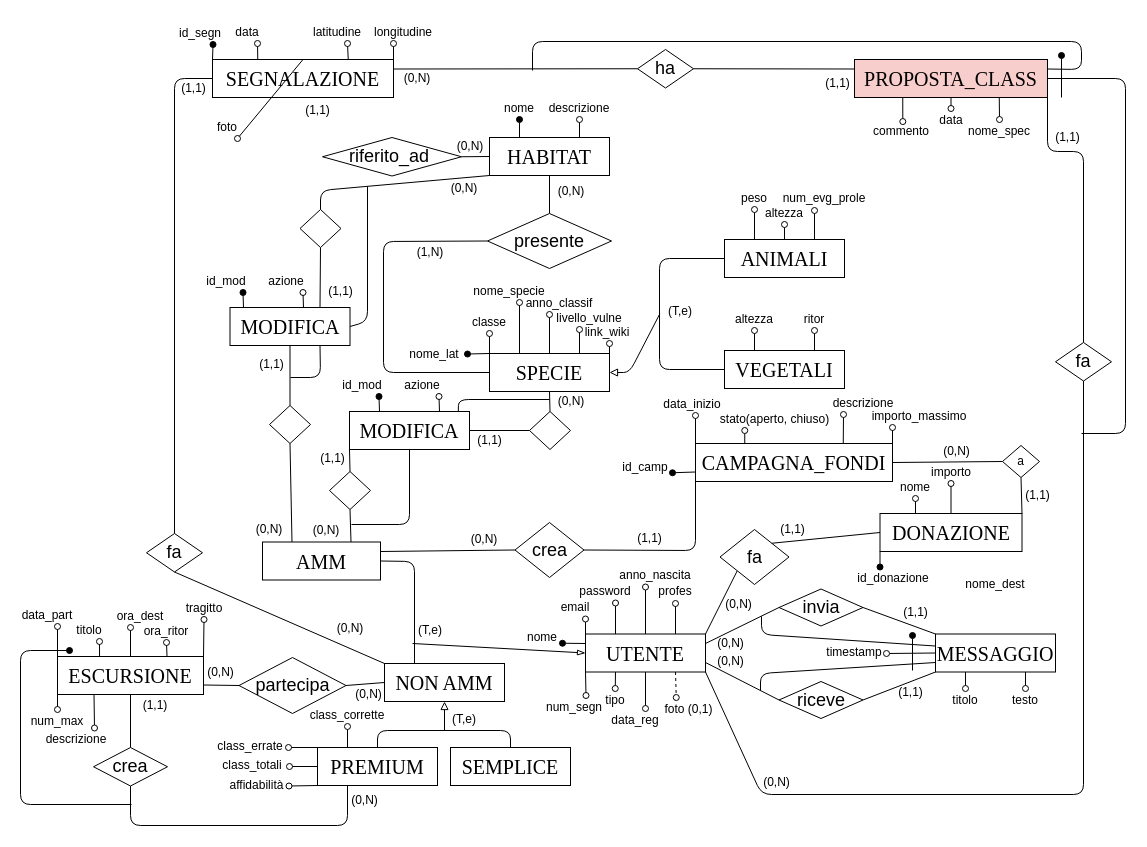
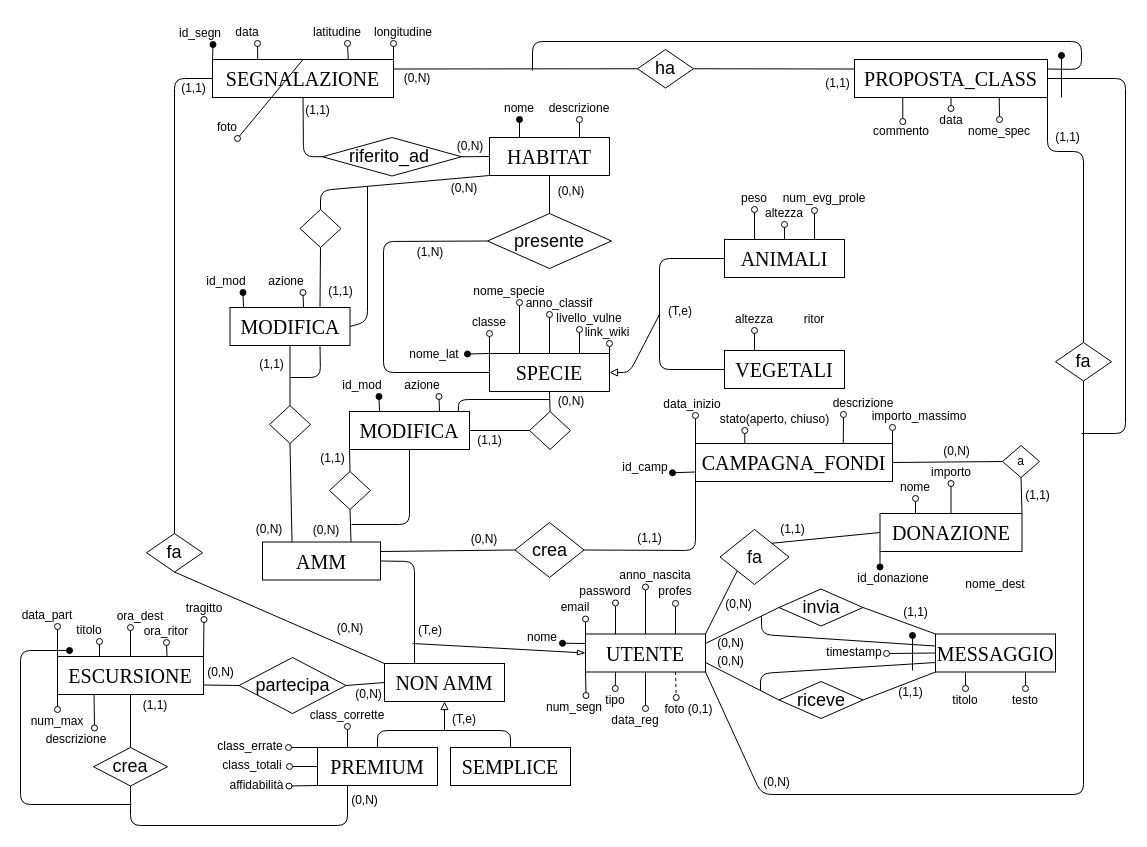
(951, 79) -> (951, 79)
none -> (303, 132)
(815, 343) -> none
